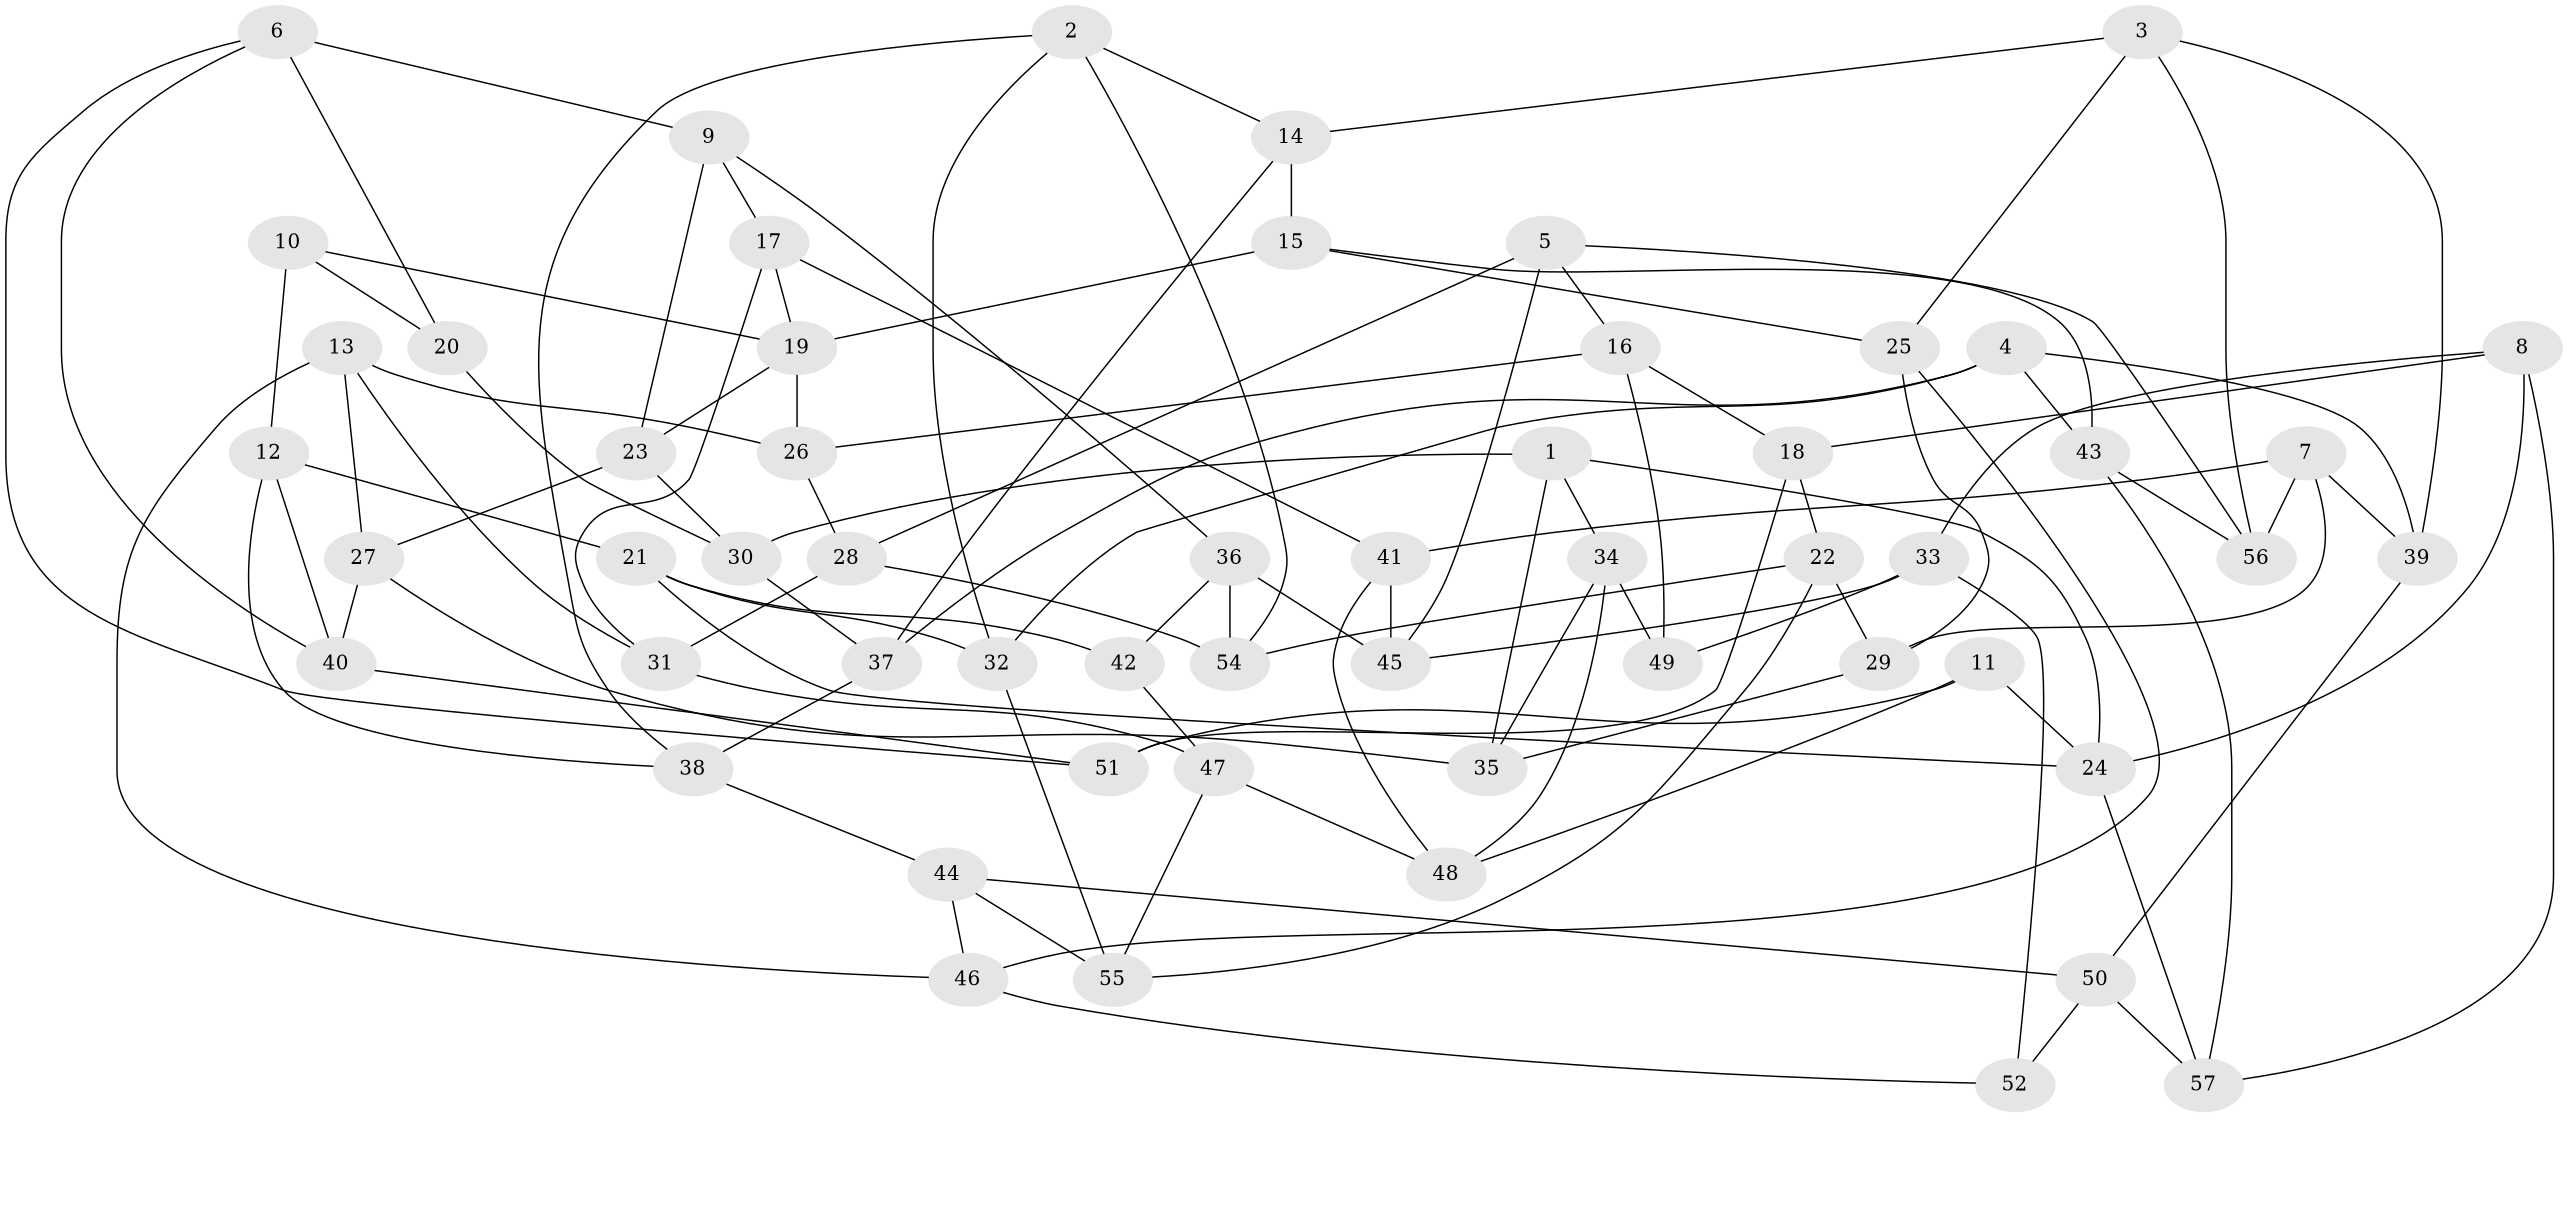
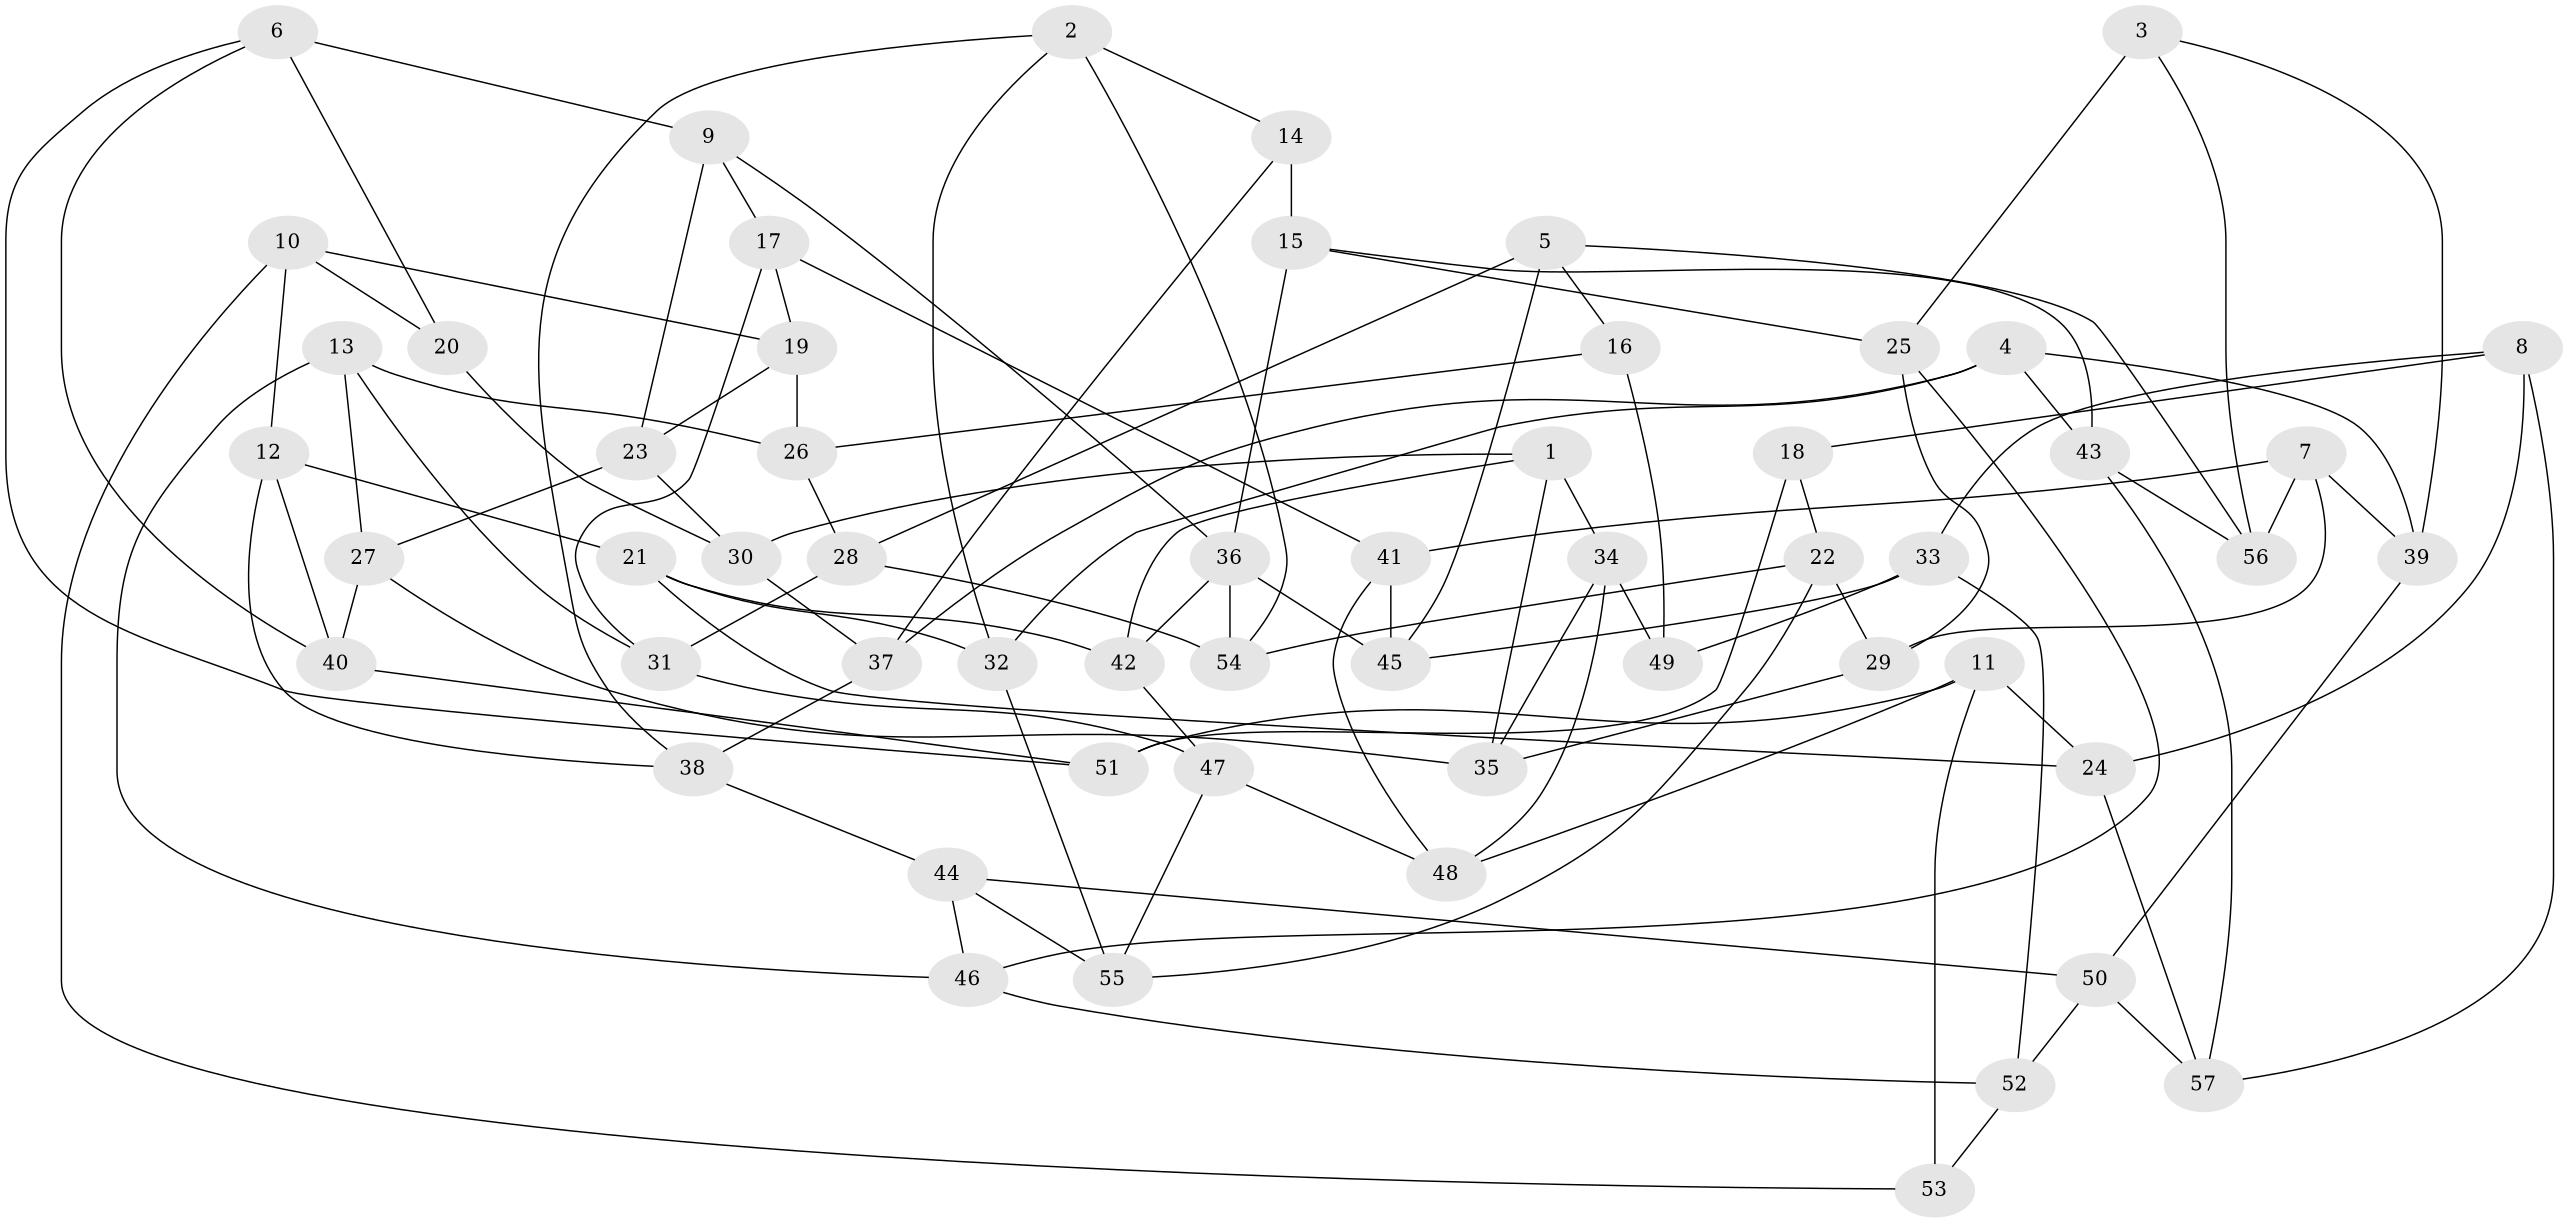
(1717, 85) -> none
(1044, 295) -> (1259, 407)
(1698, 396) -> none
(1914, 514) -> (1297, 499)
none -> (1935, 1190)
